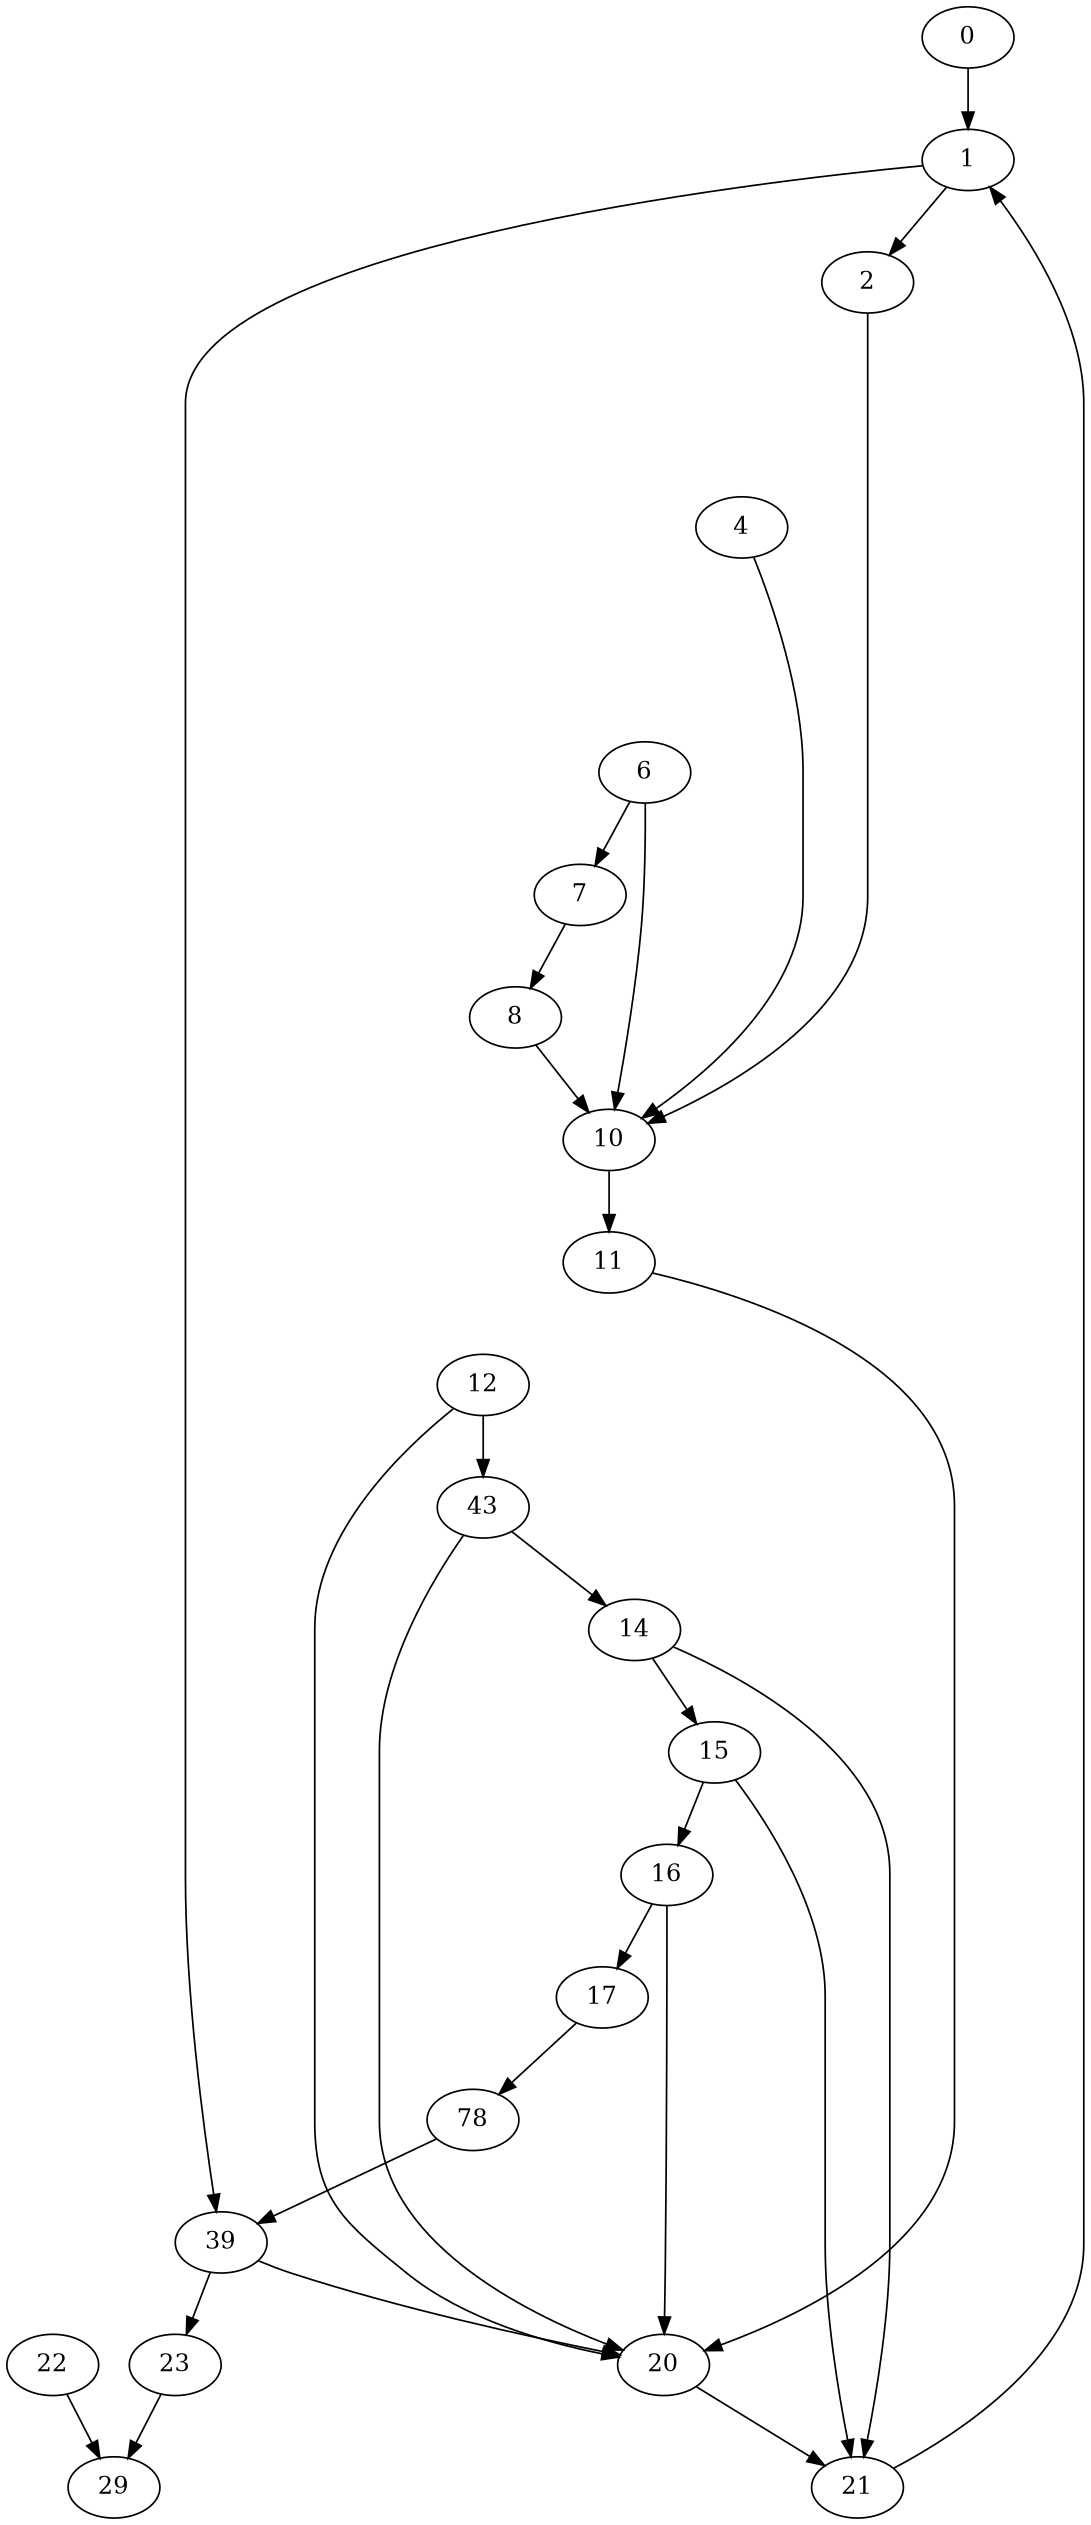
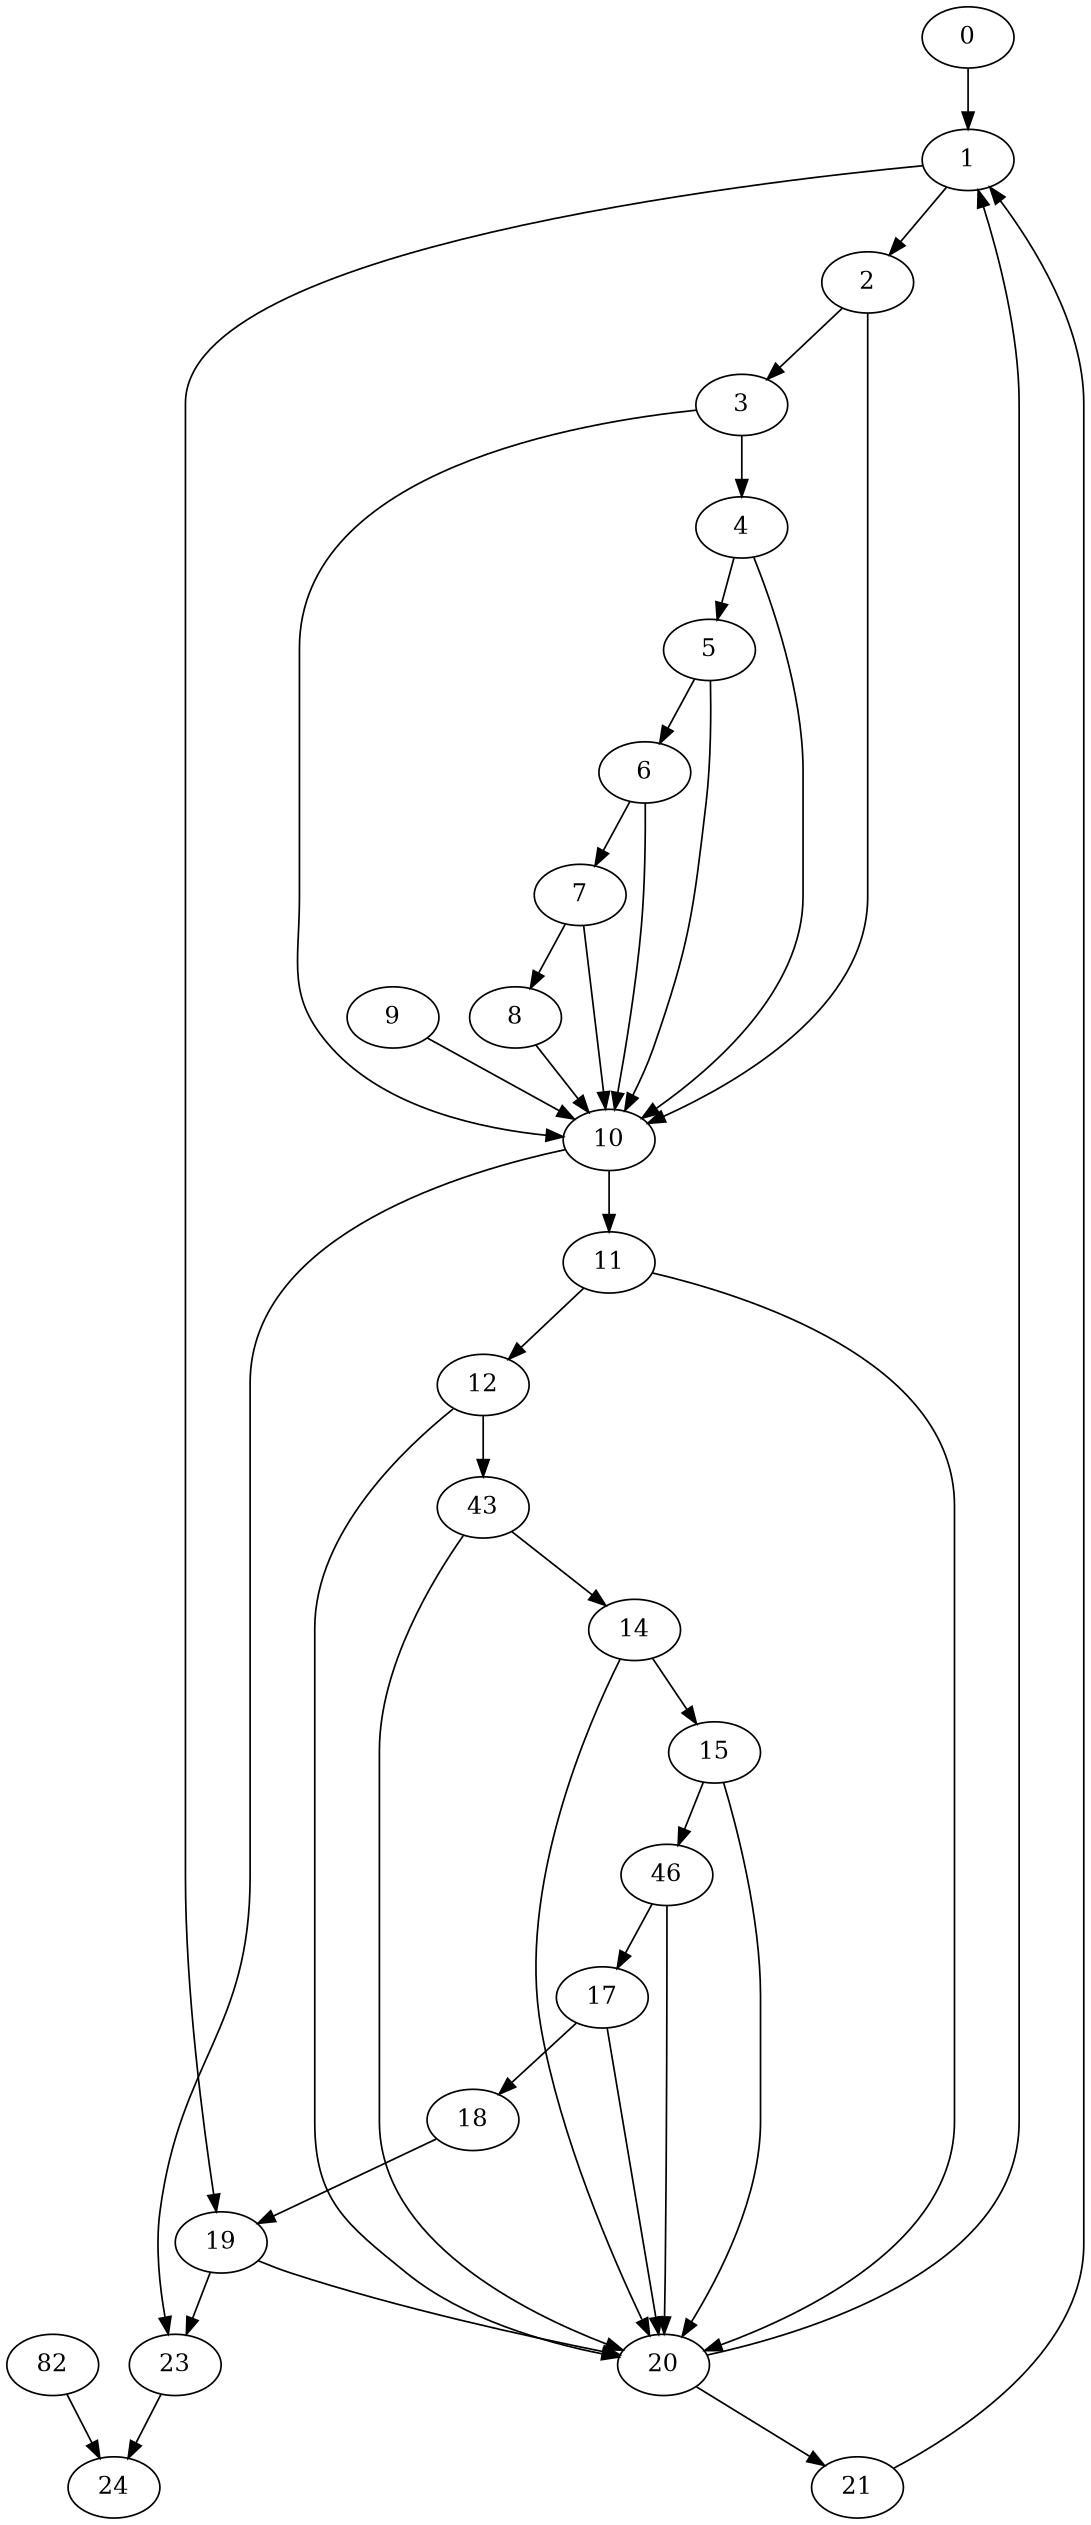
none -> (742, 405)
none -> (709, 650)
none -> (594, 1009)
none -> (393, 1017)
none -> (552, 1318)
none -> (1019, 1371)
none -> (250, 1647)
(667, 1875) -> (667, 1875)
(890, 1992) -> (538, 1991)
(825, 2100) -> (761, 2057)
(473, 2120) -> (473, 2120)
none -> (632, 2173)
(221, 2242) -> (221, 2242)
(53, 2365) -> (53, 2365)
(114, 2487) -> (114, 2487)
